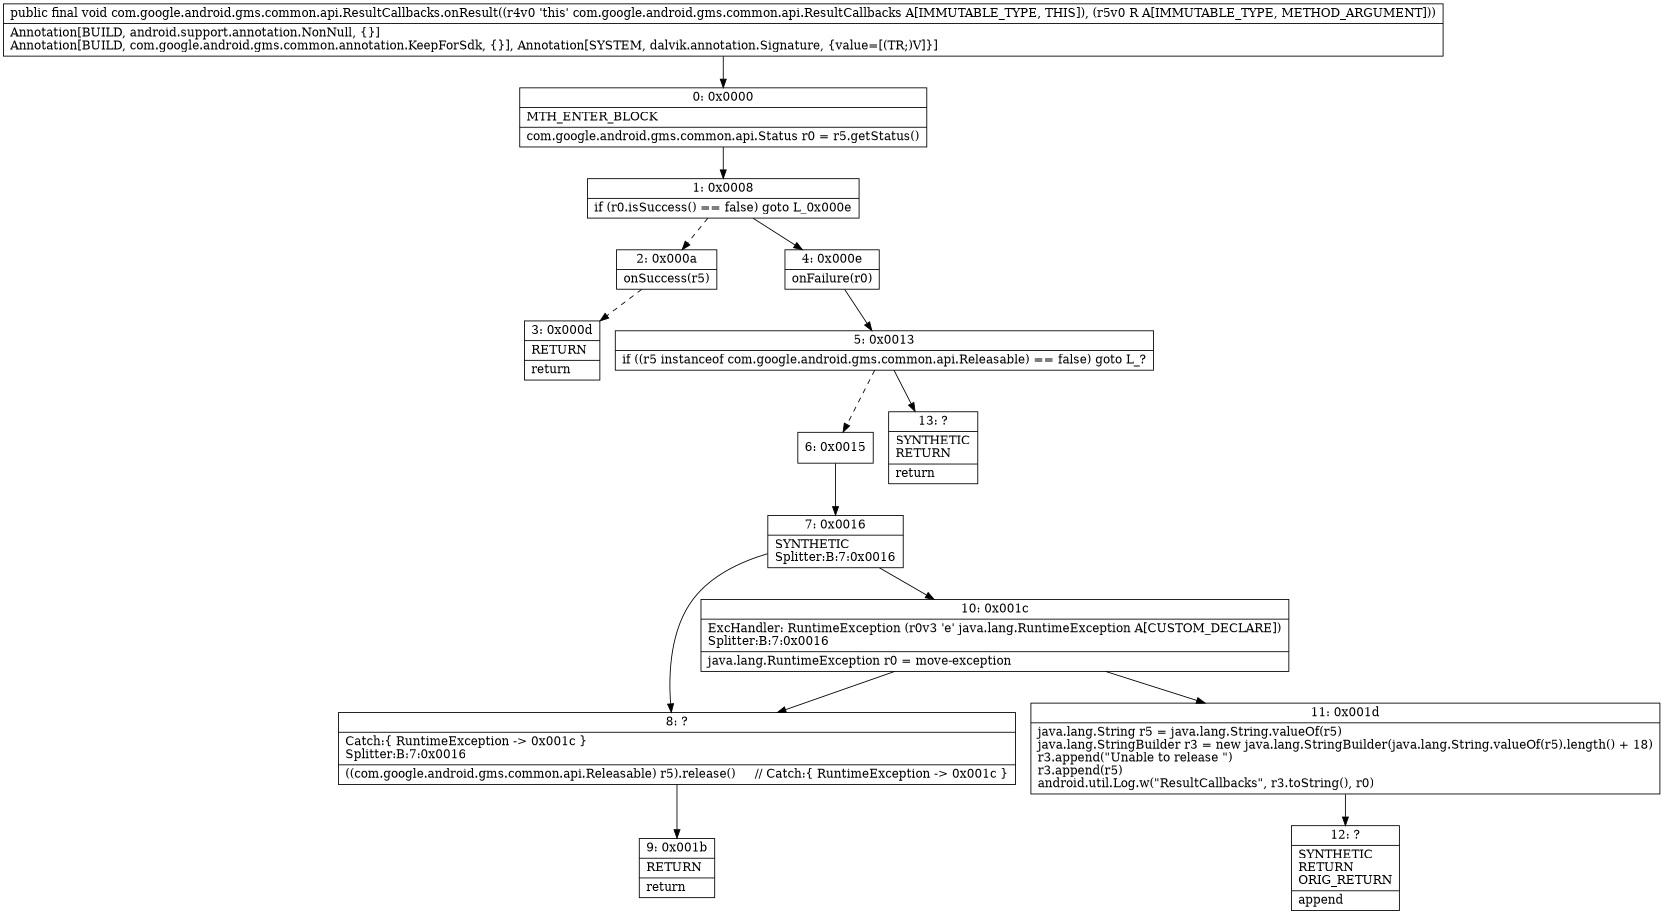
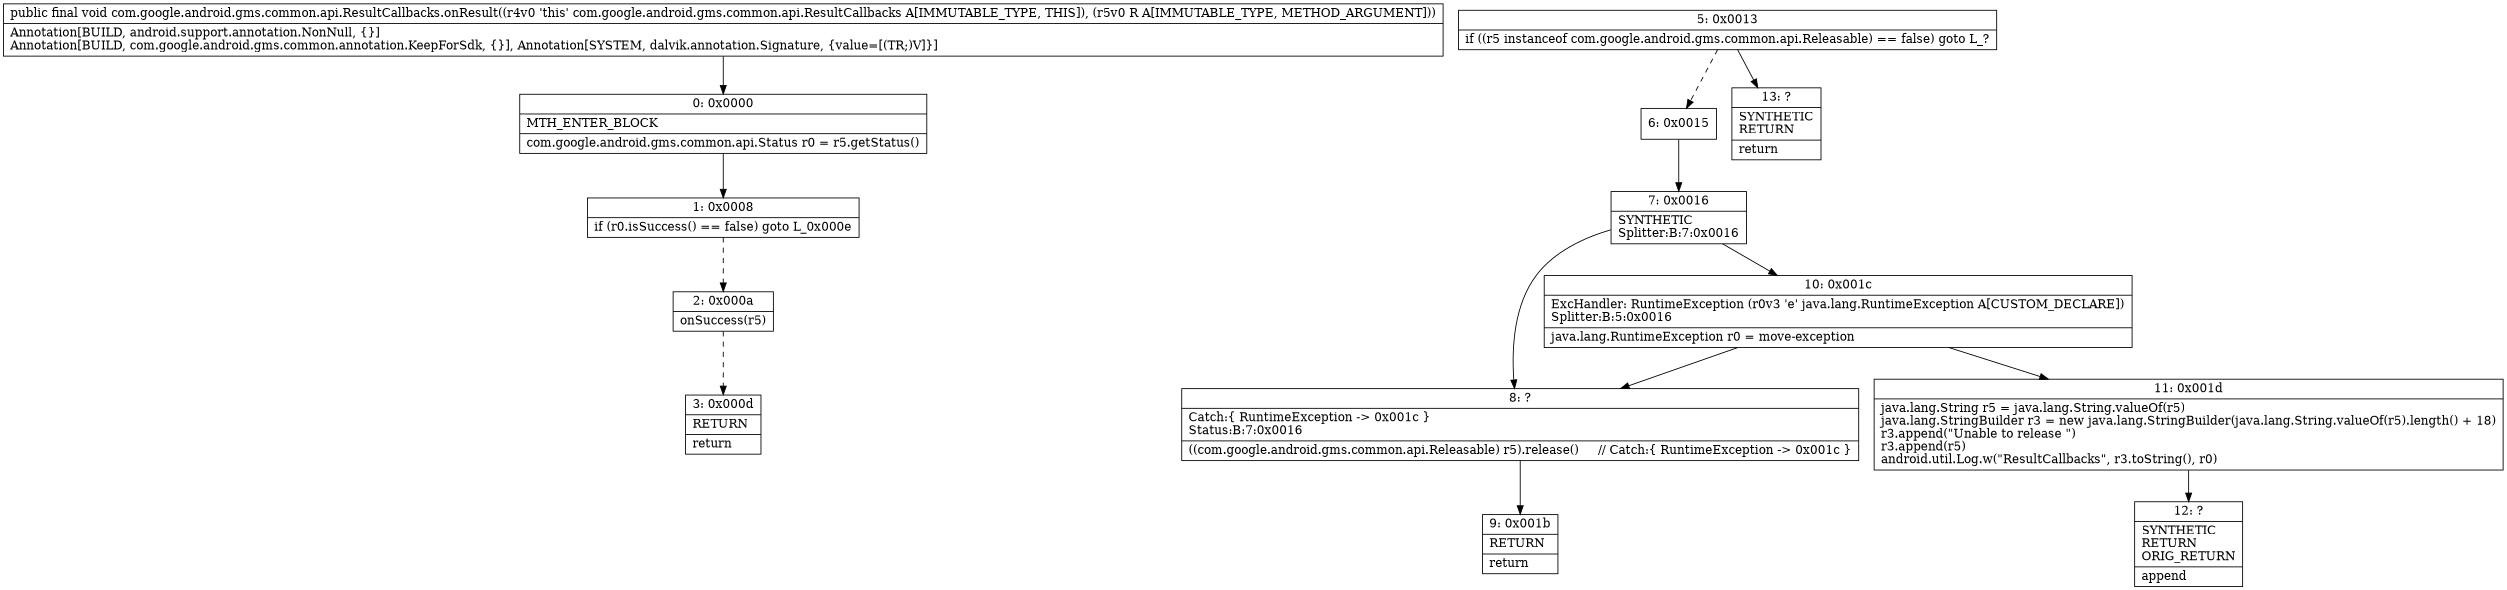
(832, 270) -> none
(769, 641) -> (1612, 317)
(406, 755) -> (1246, 431)
